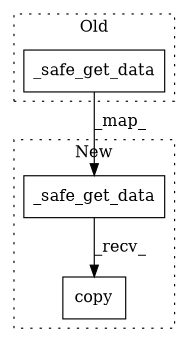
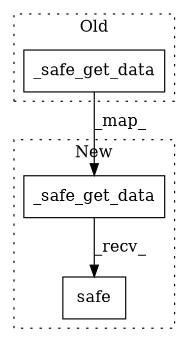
(94, 298) -> (94, 298)
